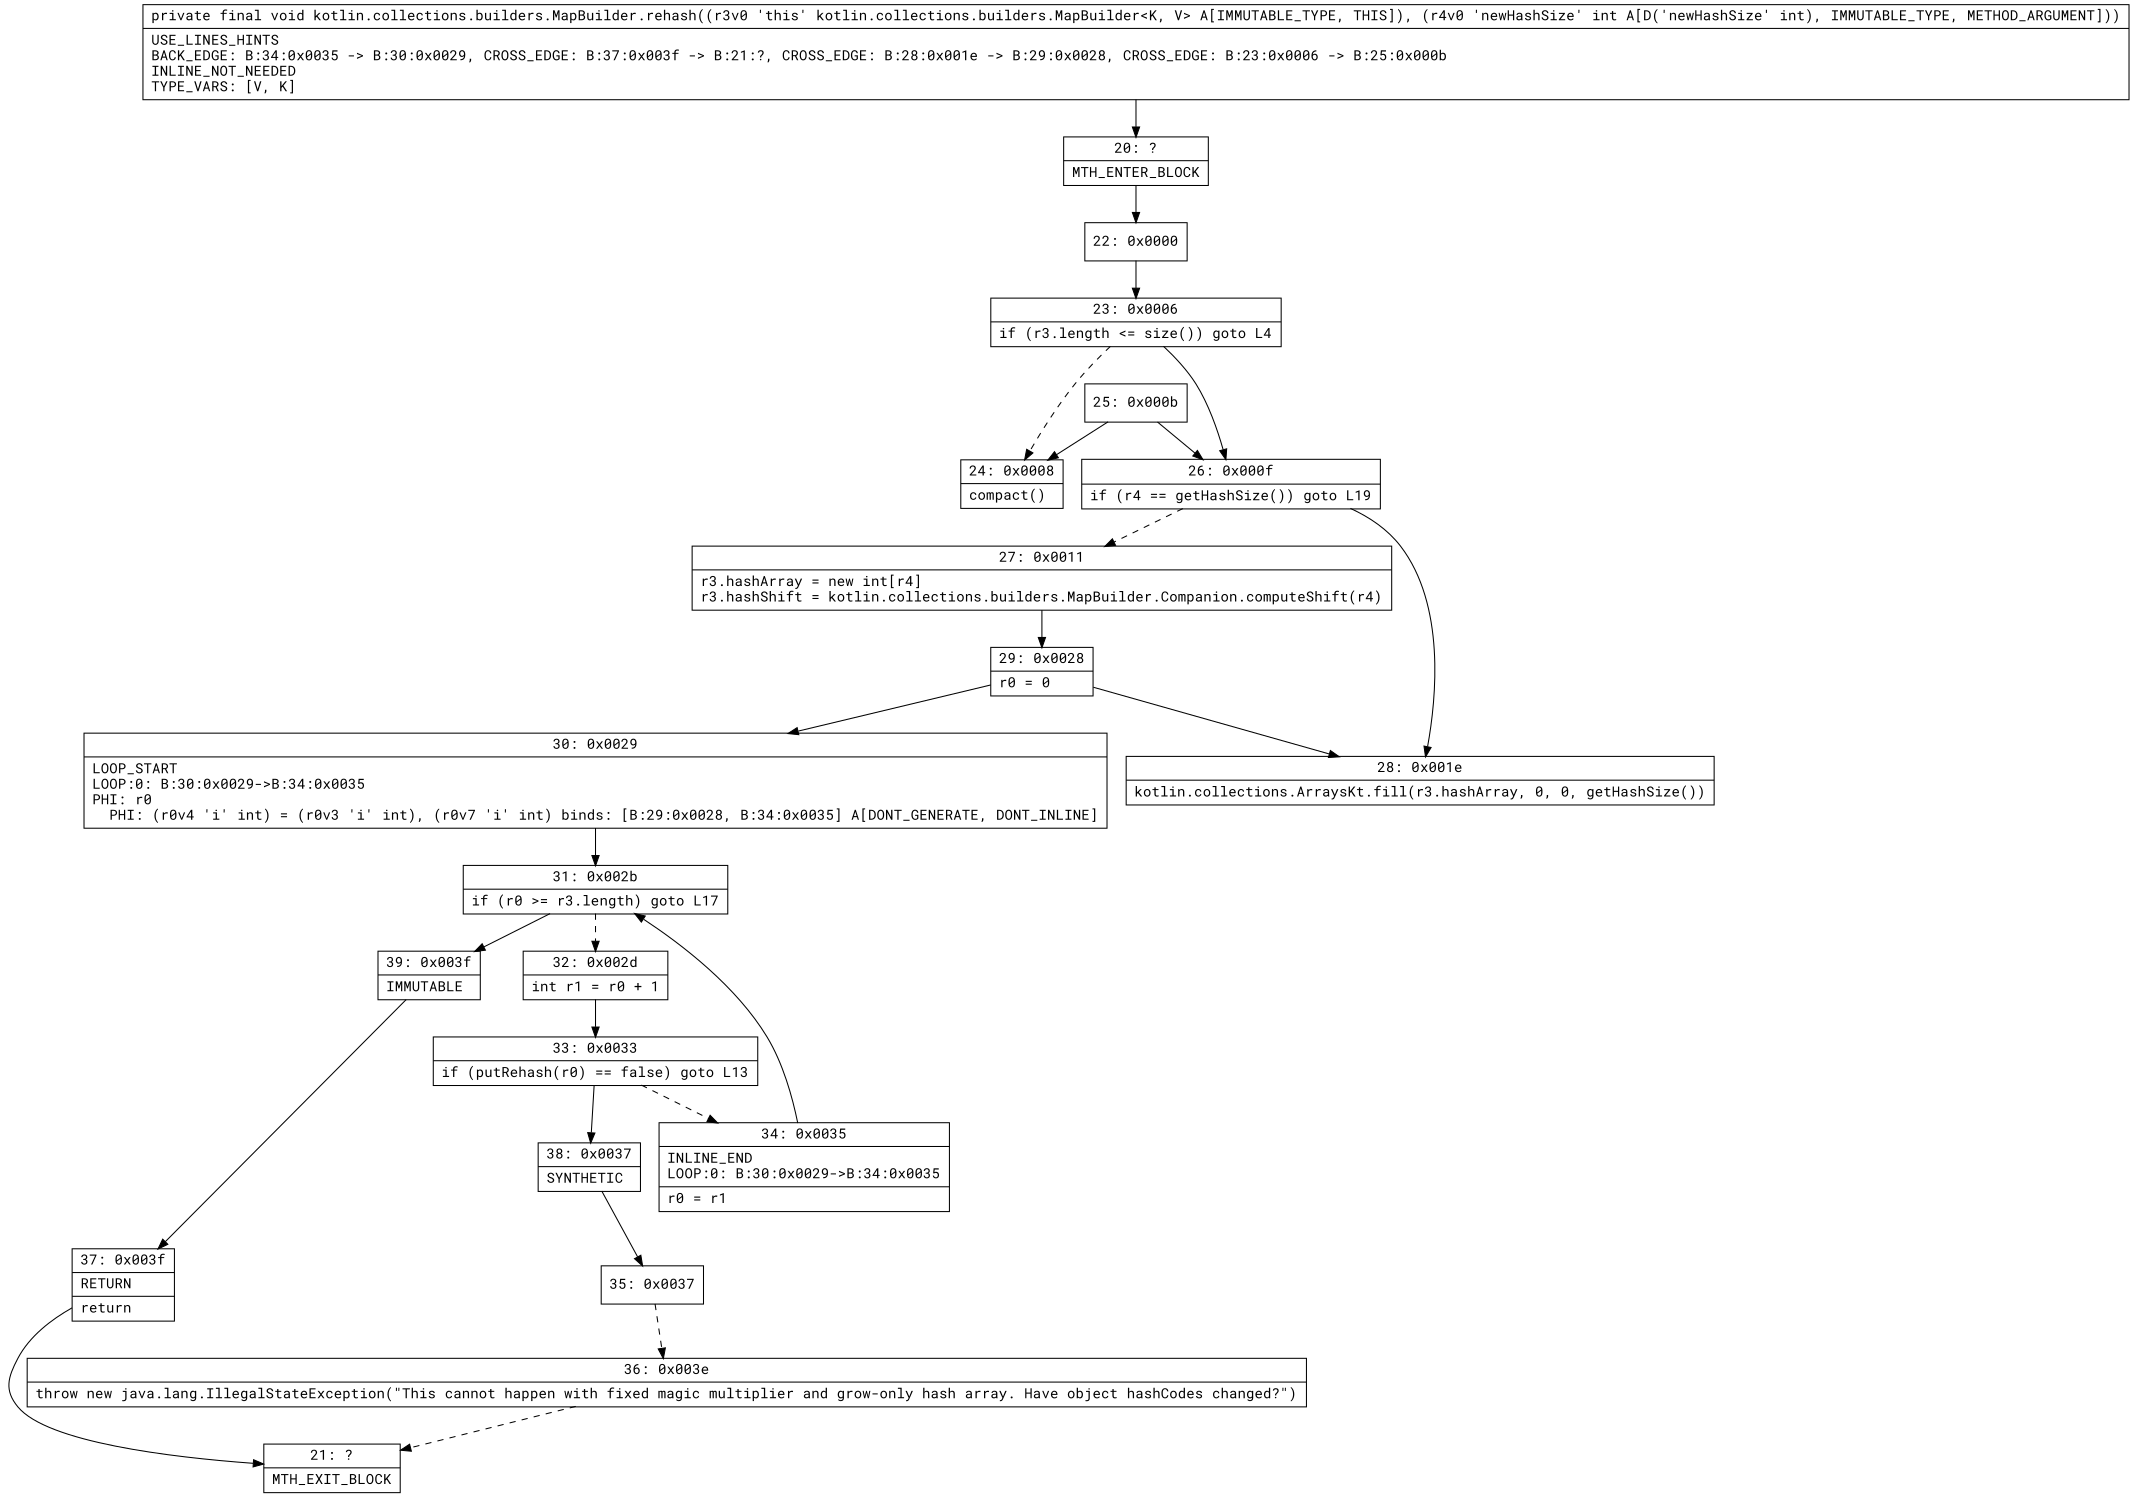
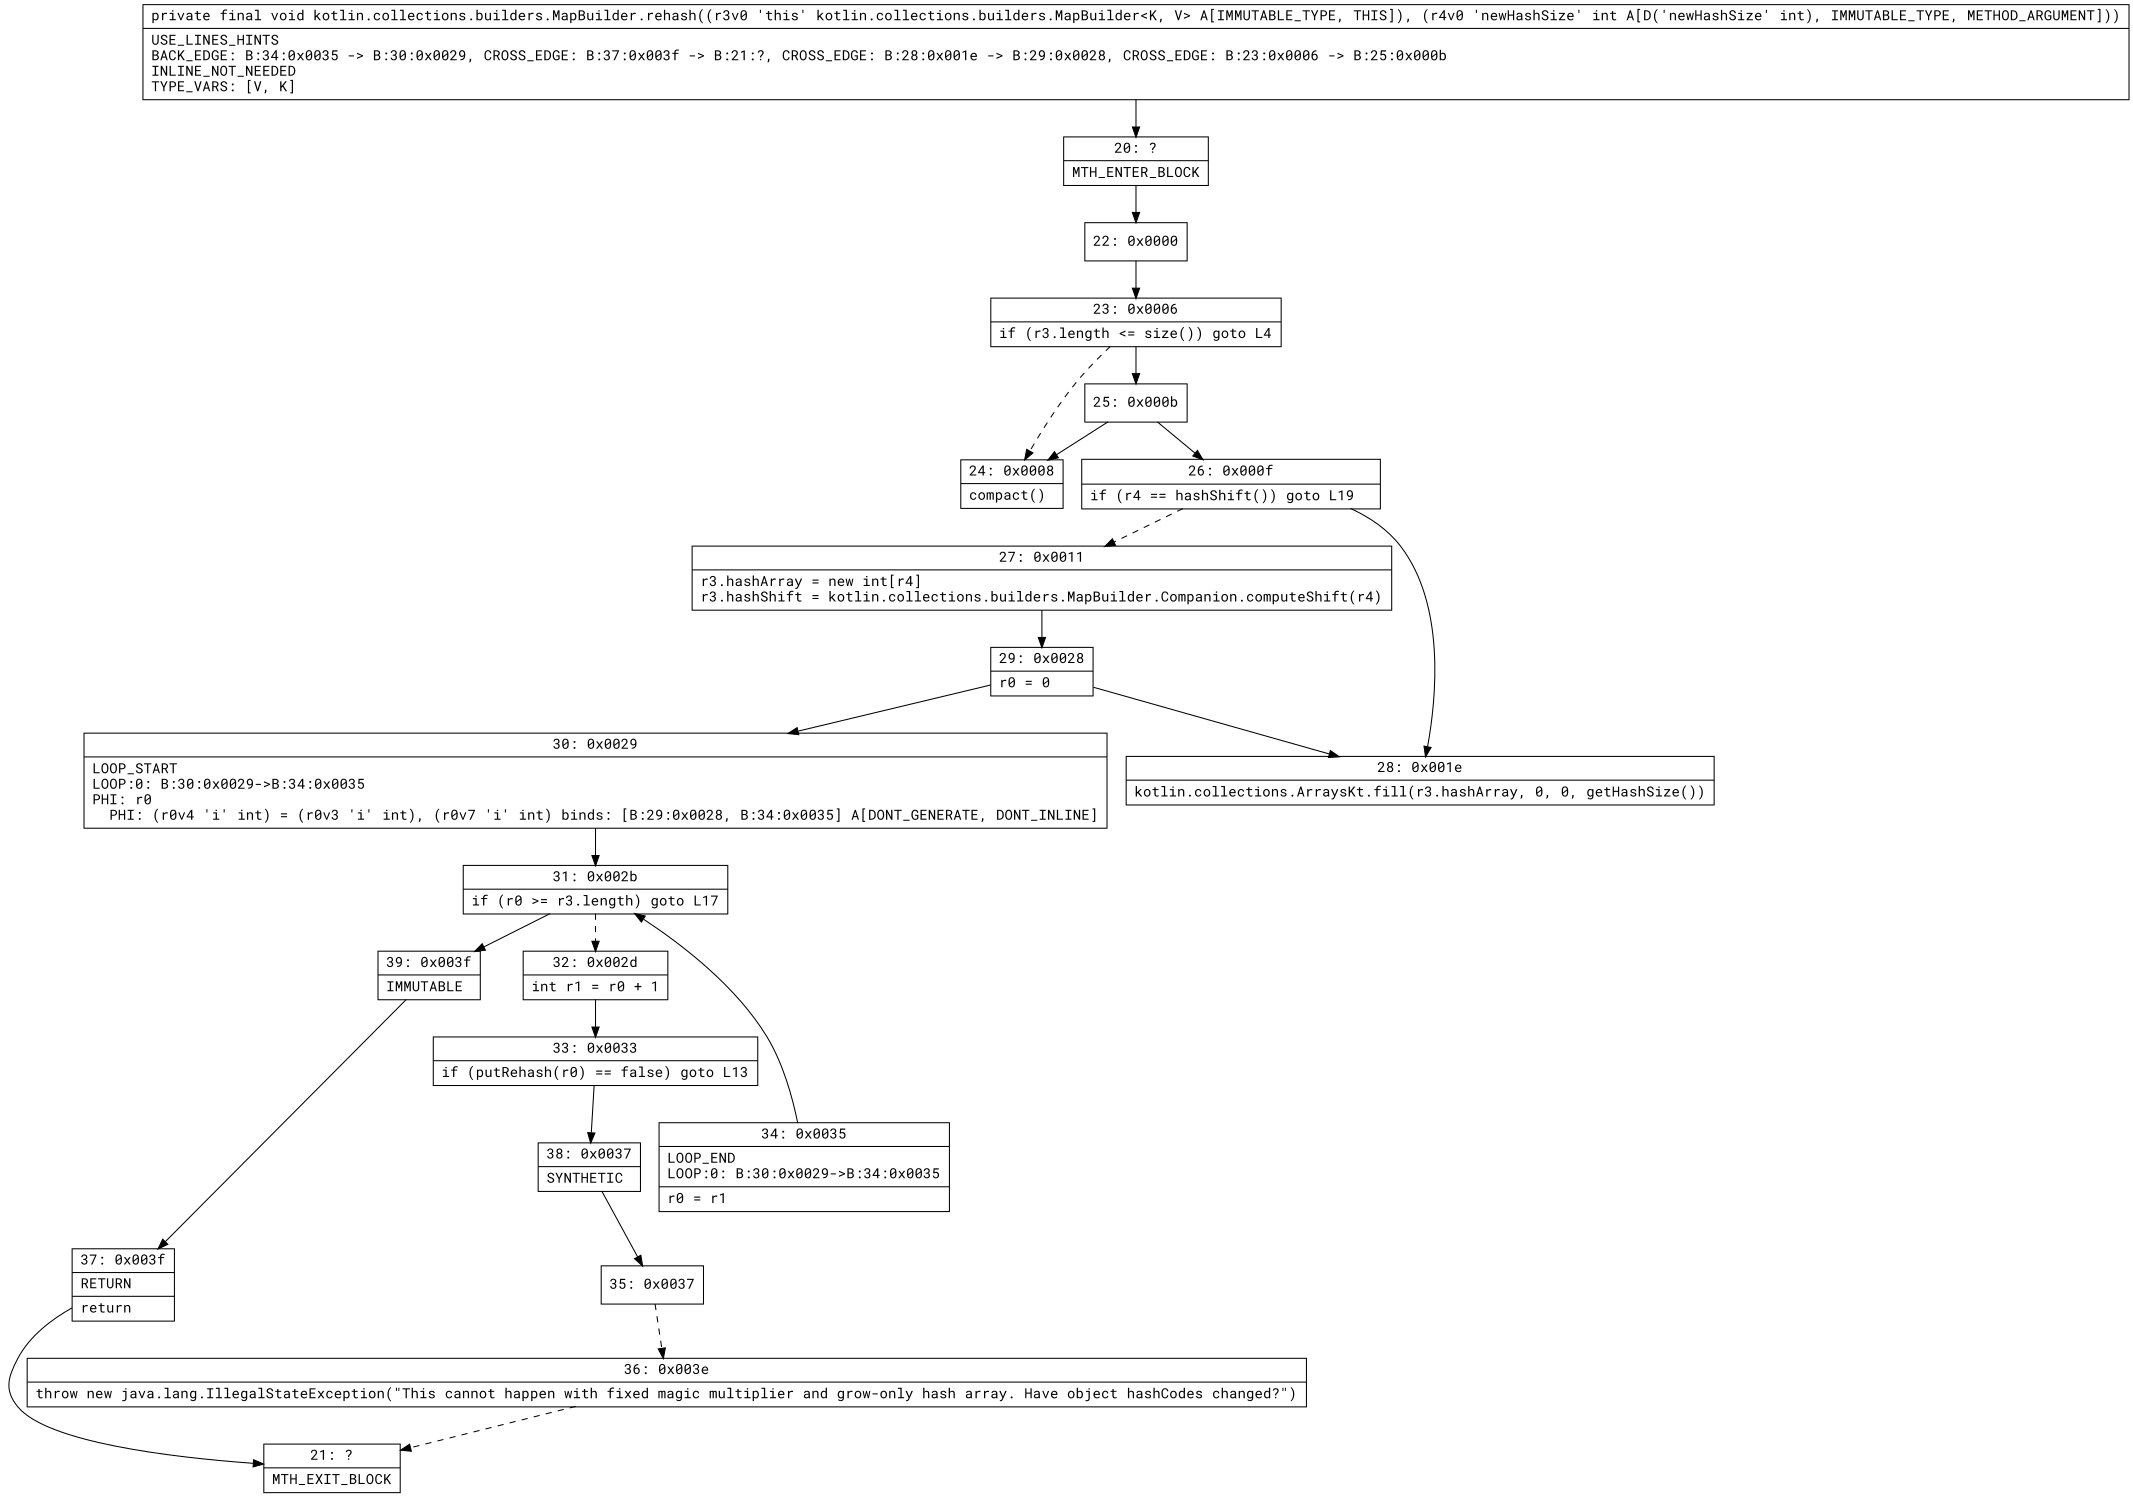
(1201, 393) -> (1136, 360)
(1231, 496) -> (1222, 496)
(675, 1102) -> none
(710, 1158) -> (702, 1158)
